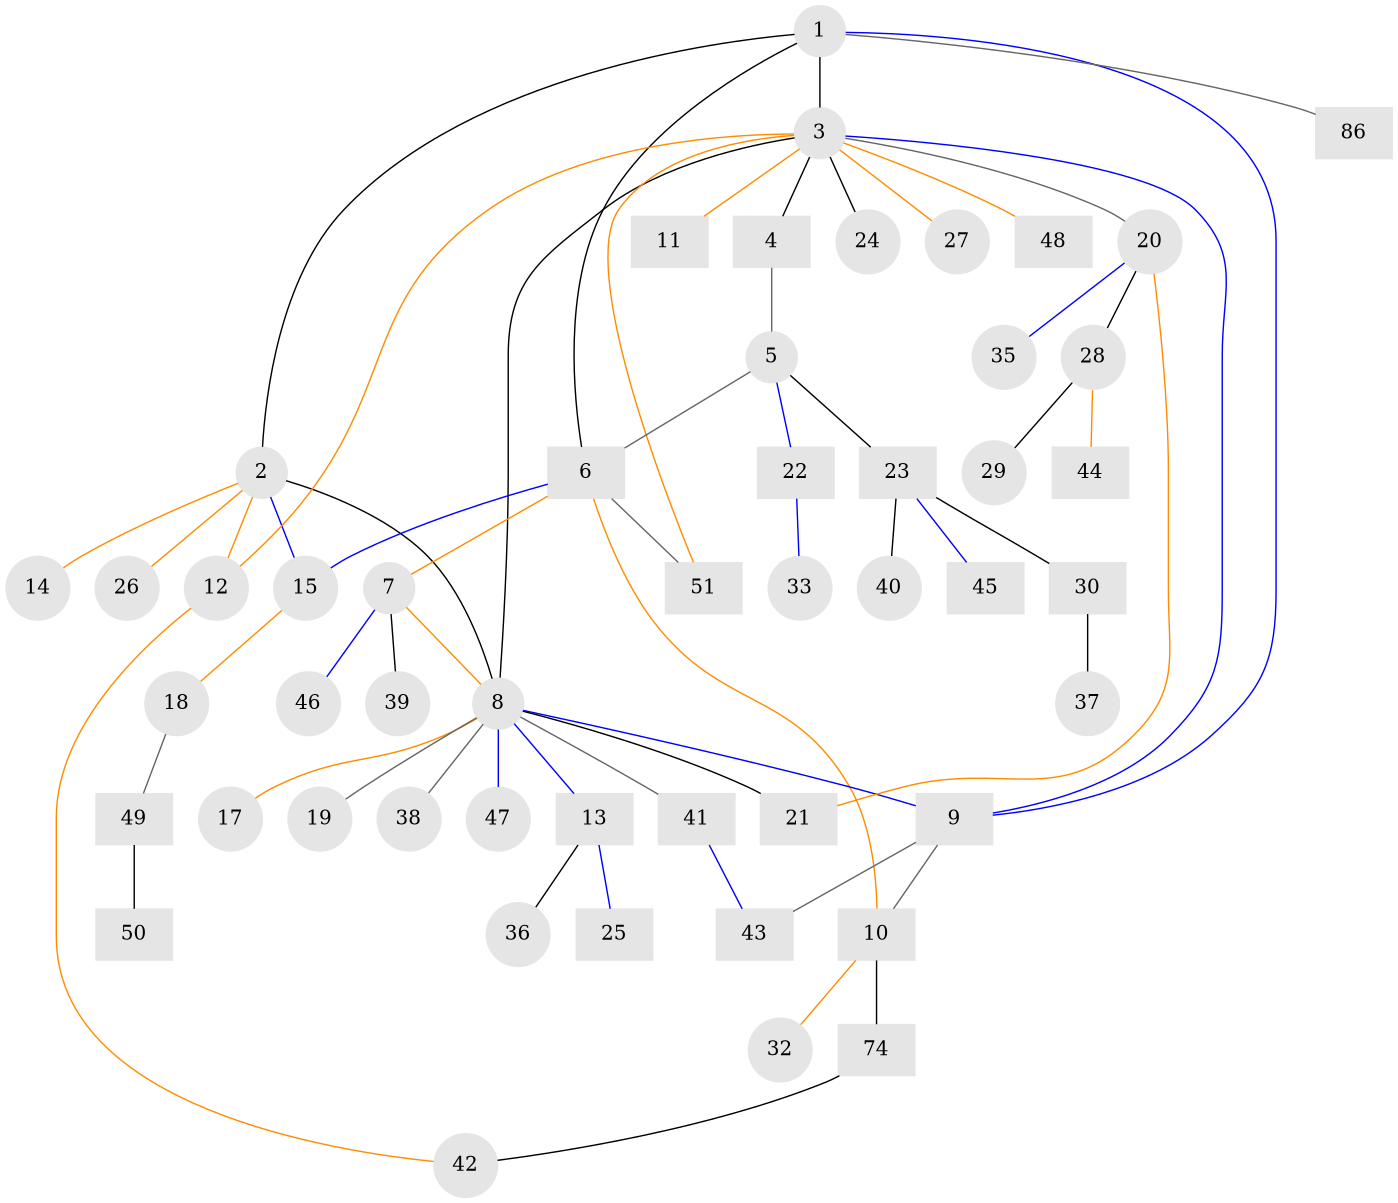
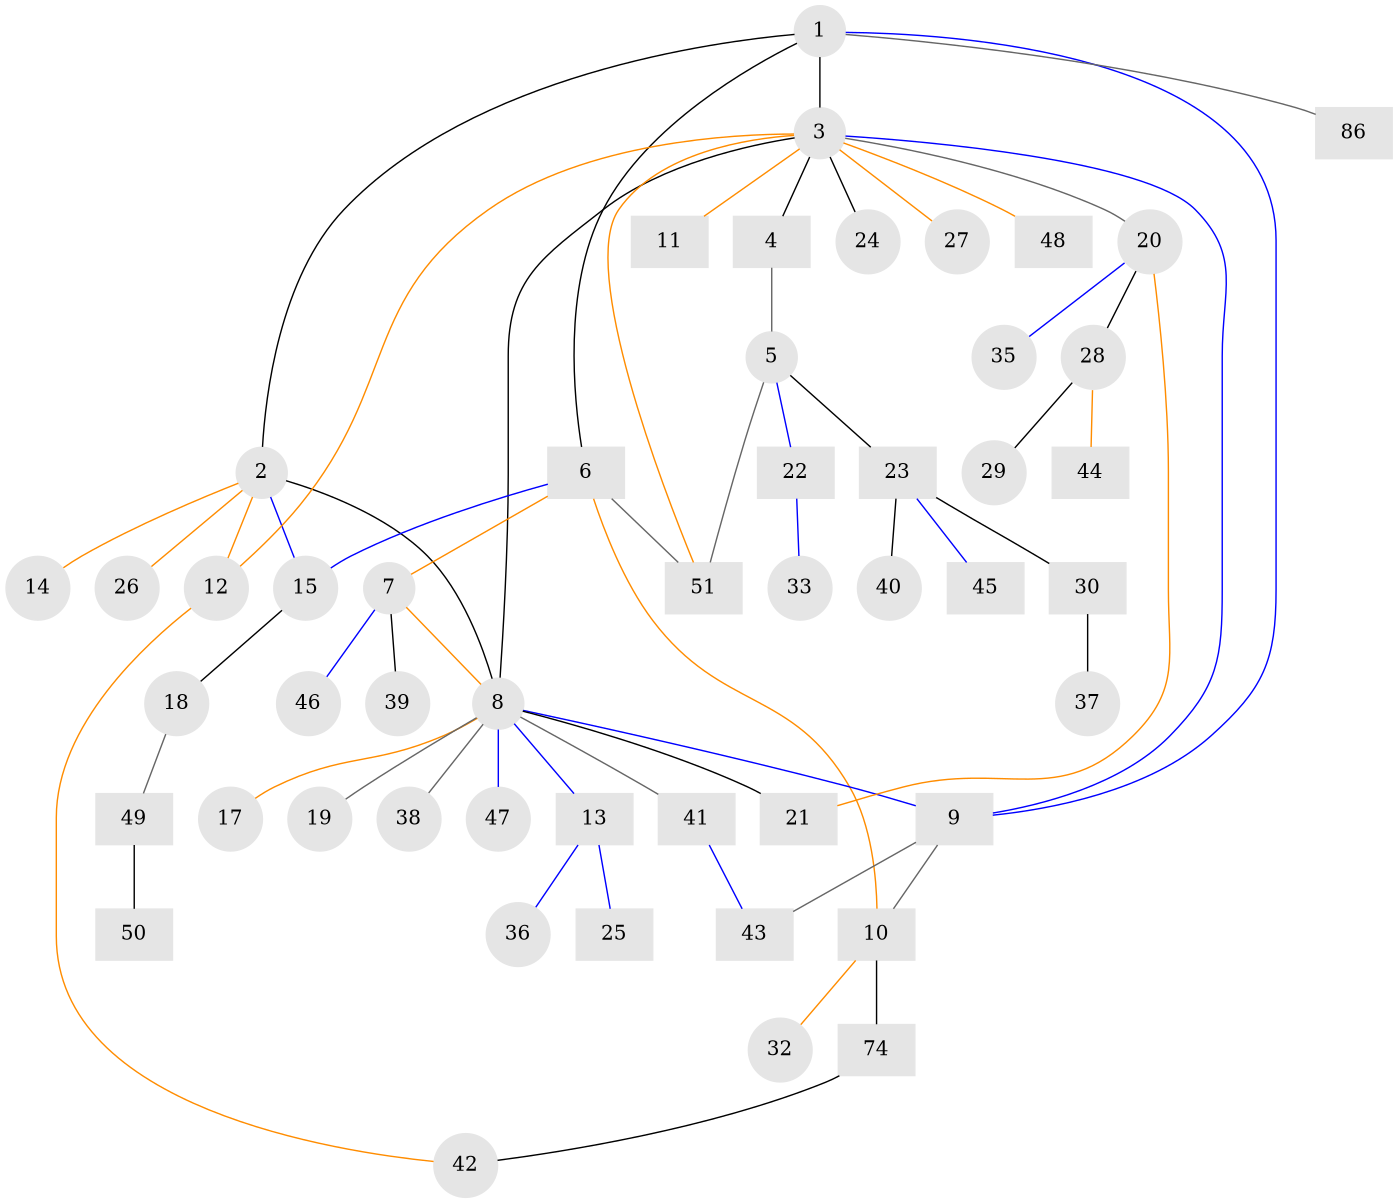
(687, 410) -> (735, 472)
(241, 646) -> (241, 646)
(557, 876) -> (557, 876)
